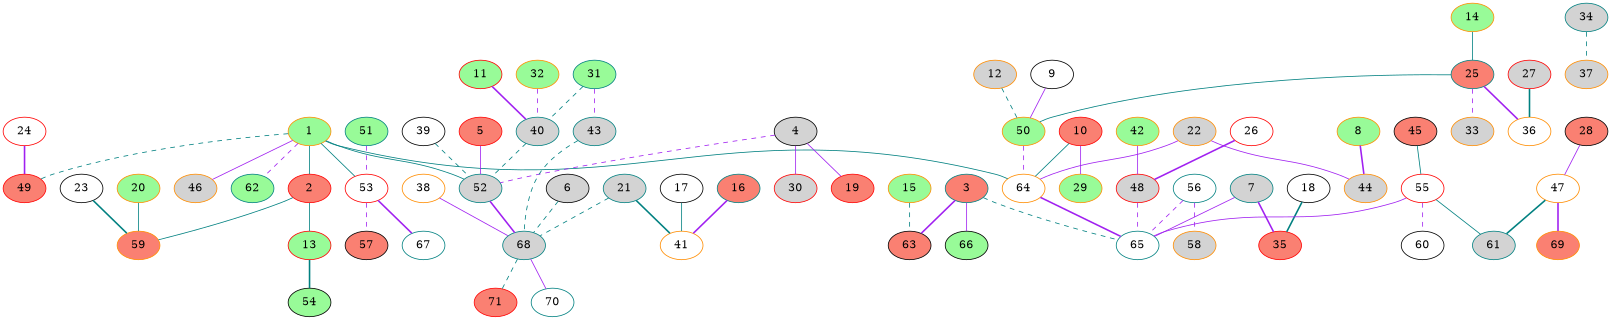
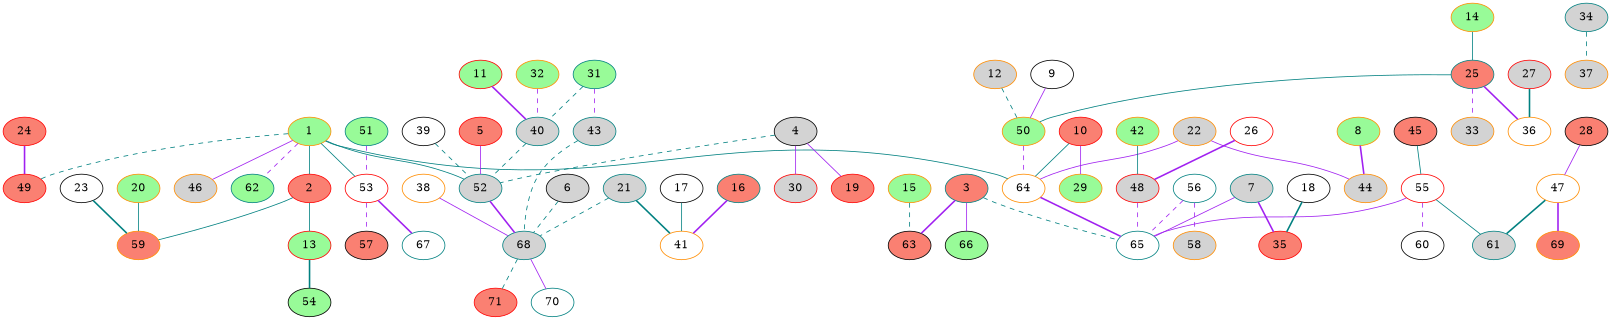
(25, 131) -> (25, 131)
(637, 157) -> (637, 157)
(1138, 160) -> (1138, 160)
